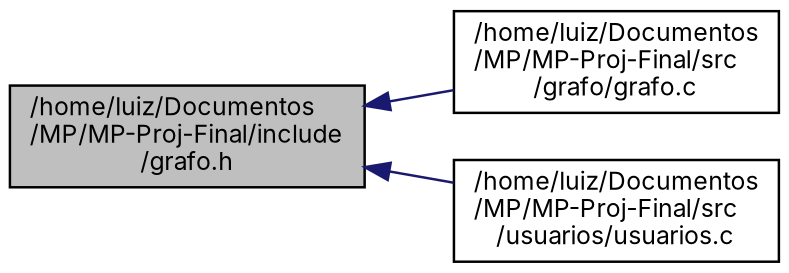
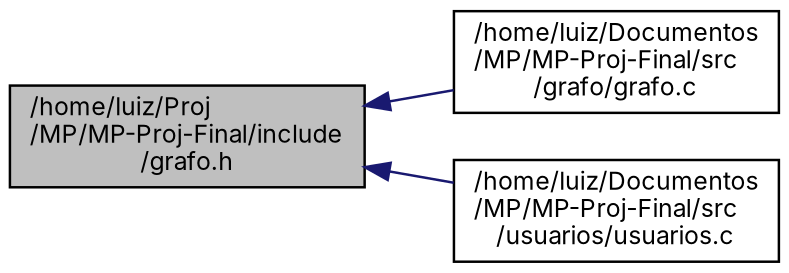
(187, 136) -> (187, 136)
